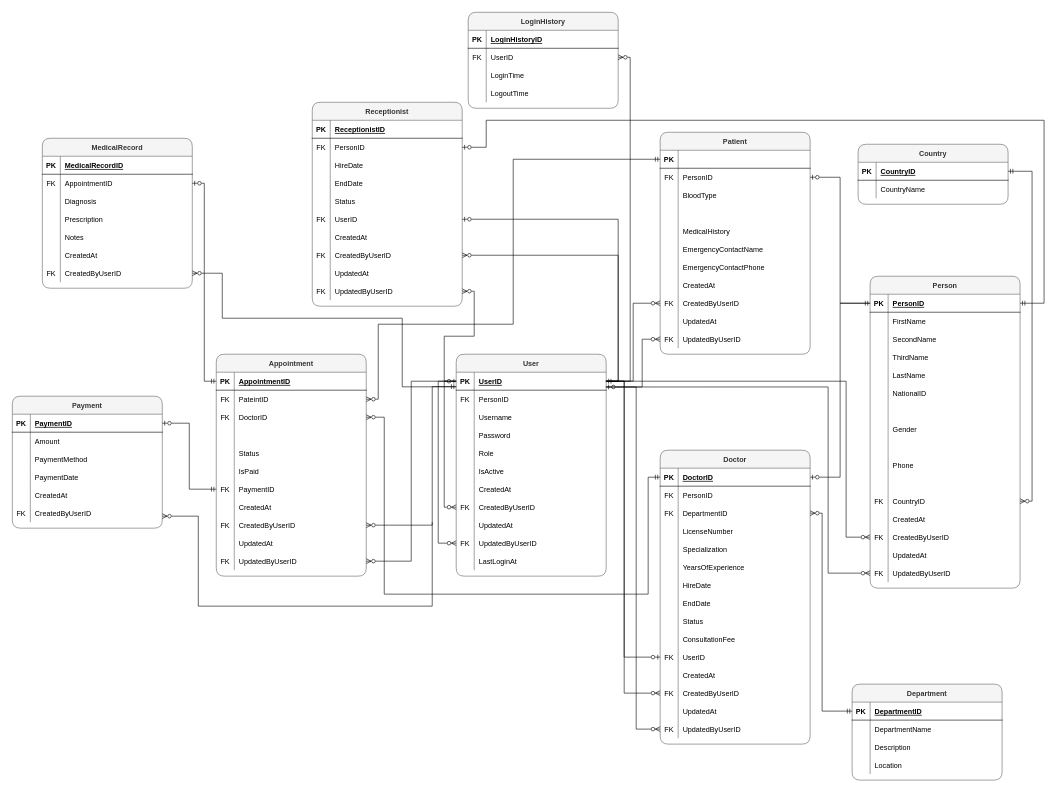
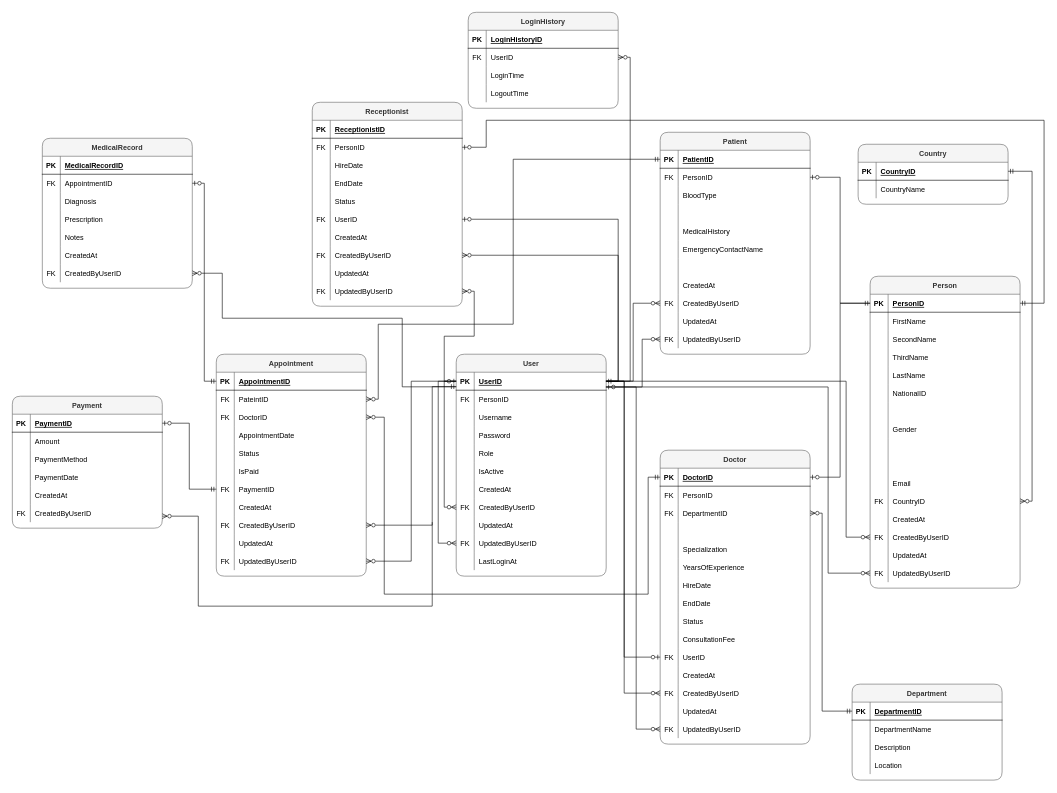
none -> (744, 159)
(744, 267) -> none
none -> (300, 435)
(954, 465) -> none
none -> (954, 483)
(744, 531) -> none
